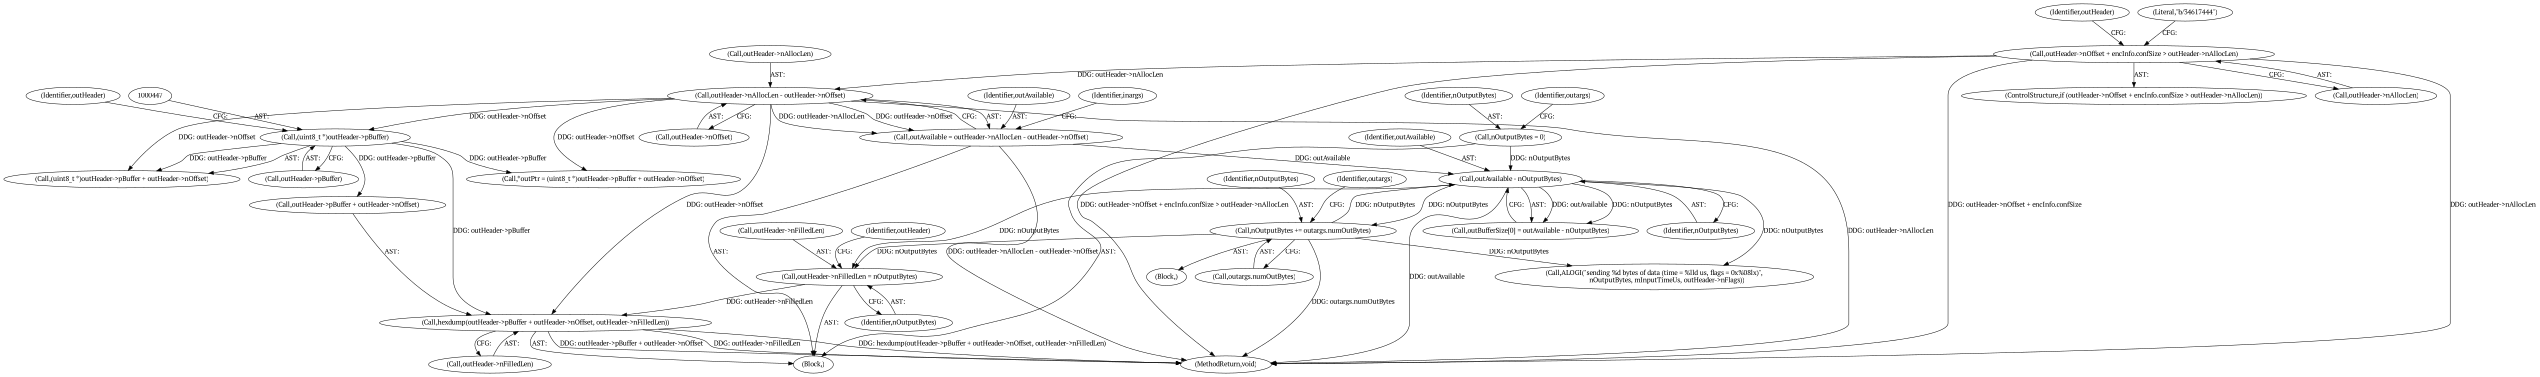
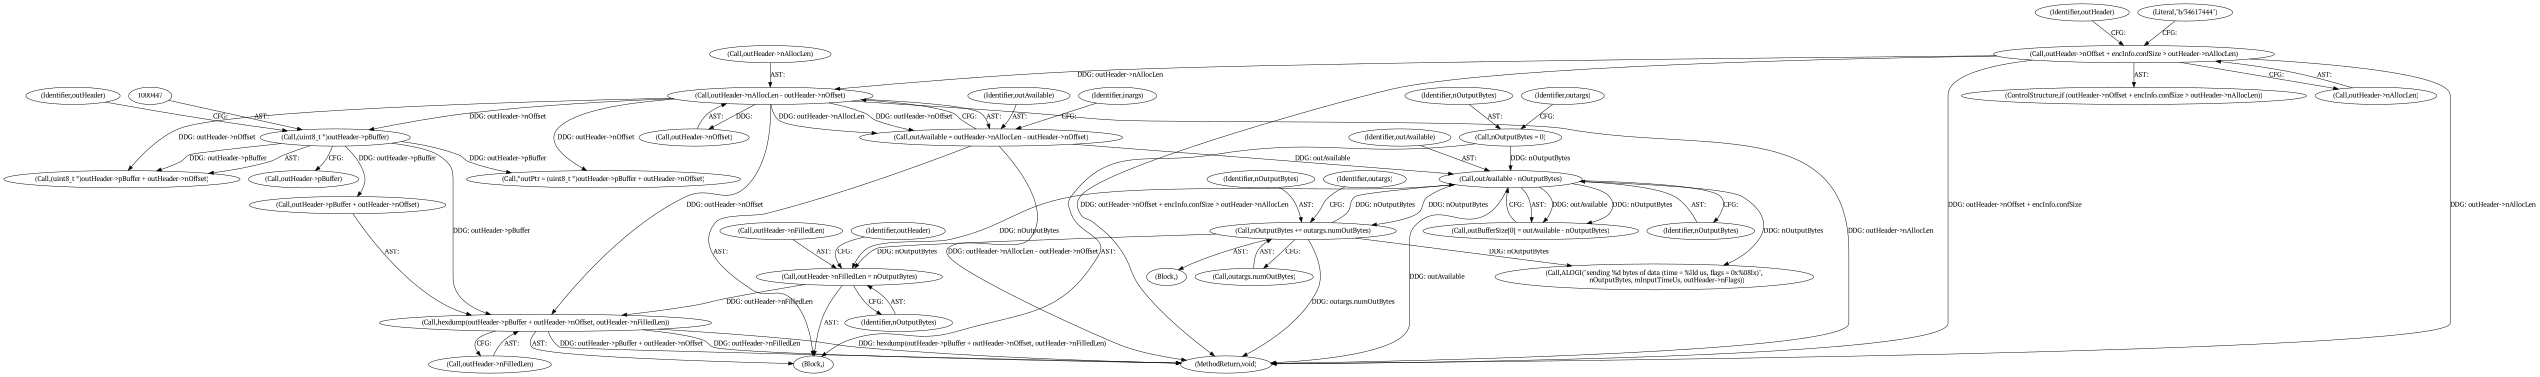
(745, 117) -> (745, 117)
(304, 158) -> none
